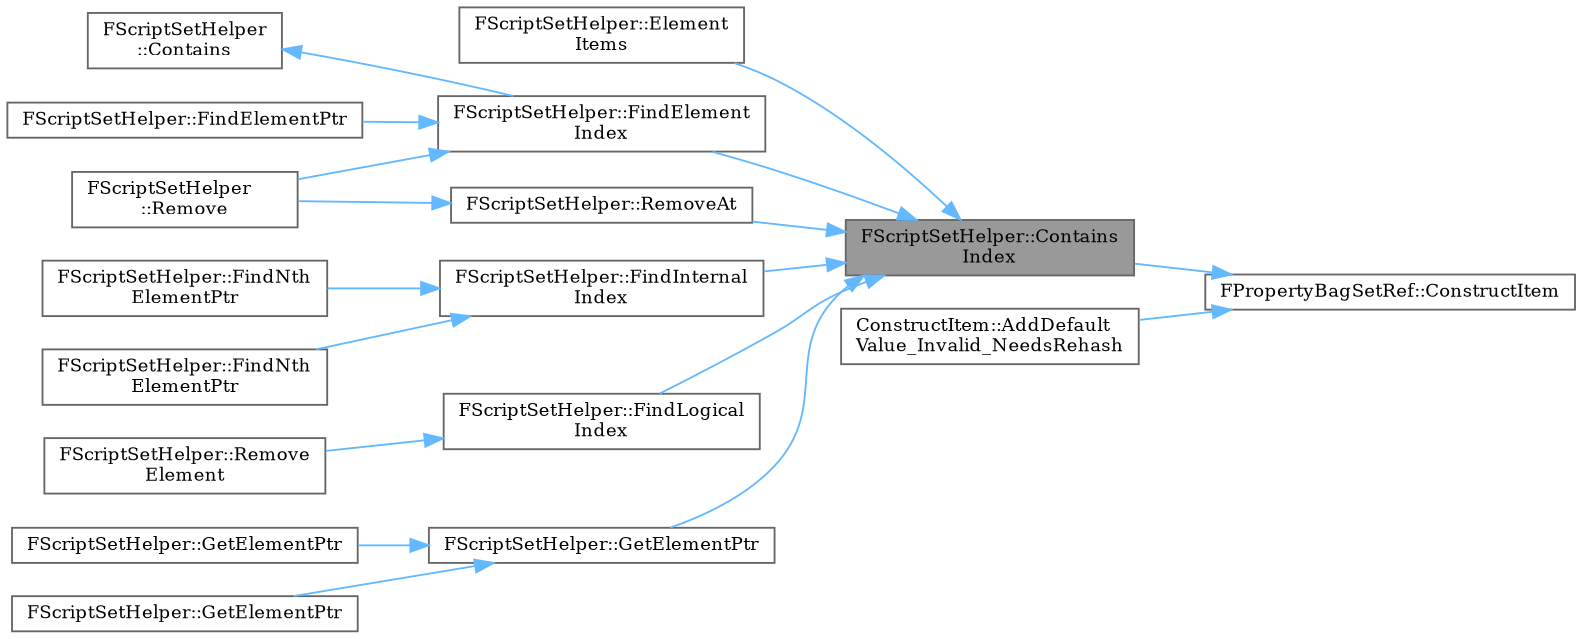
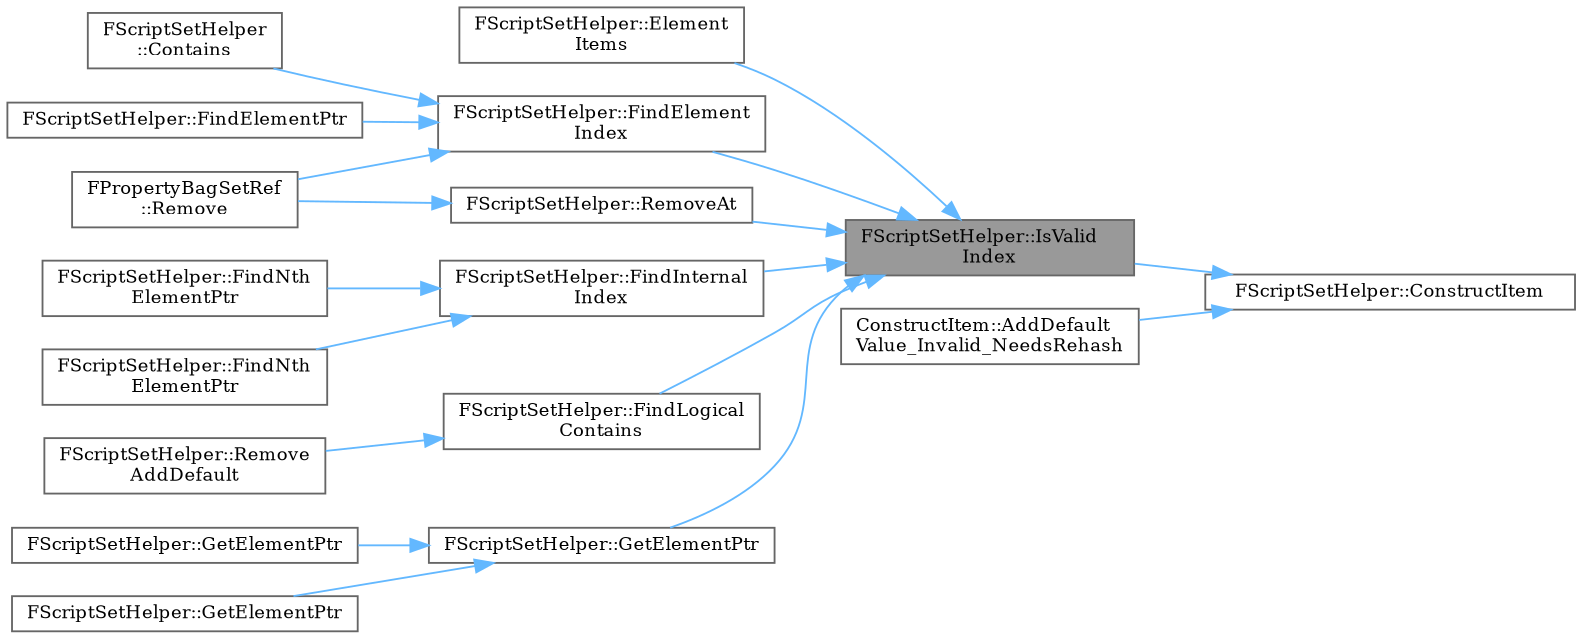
(407, 73) -> (346, 85)
(185, 200) -> (185, 200)
(990, 248) -> (990, 248)
(1390, 292) -> (1390, 292)
(602, 421) -> (602, 421)
(185, 466) -> (185, 466)
